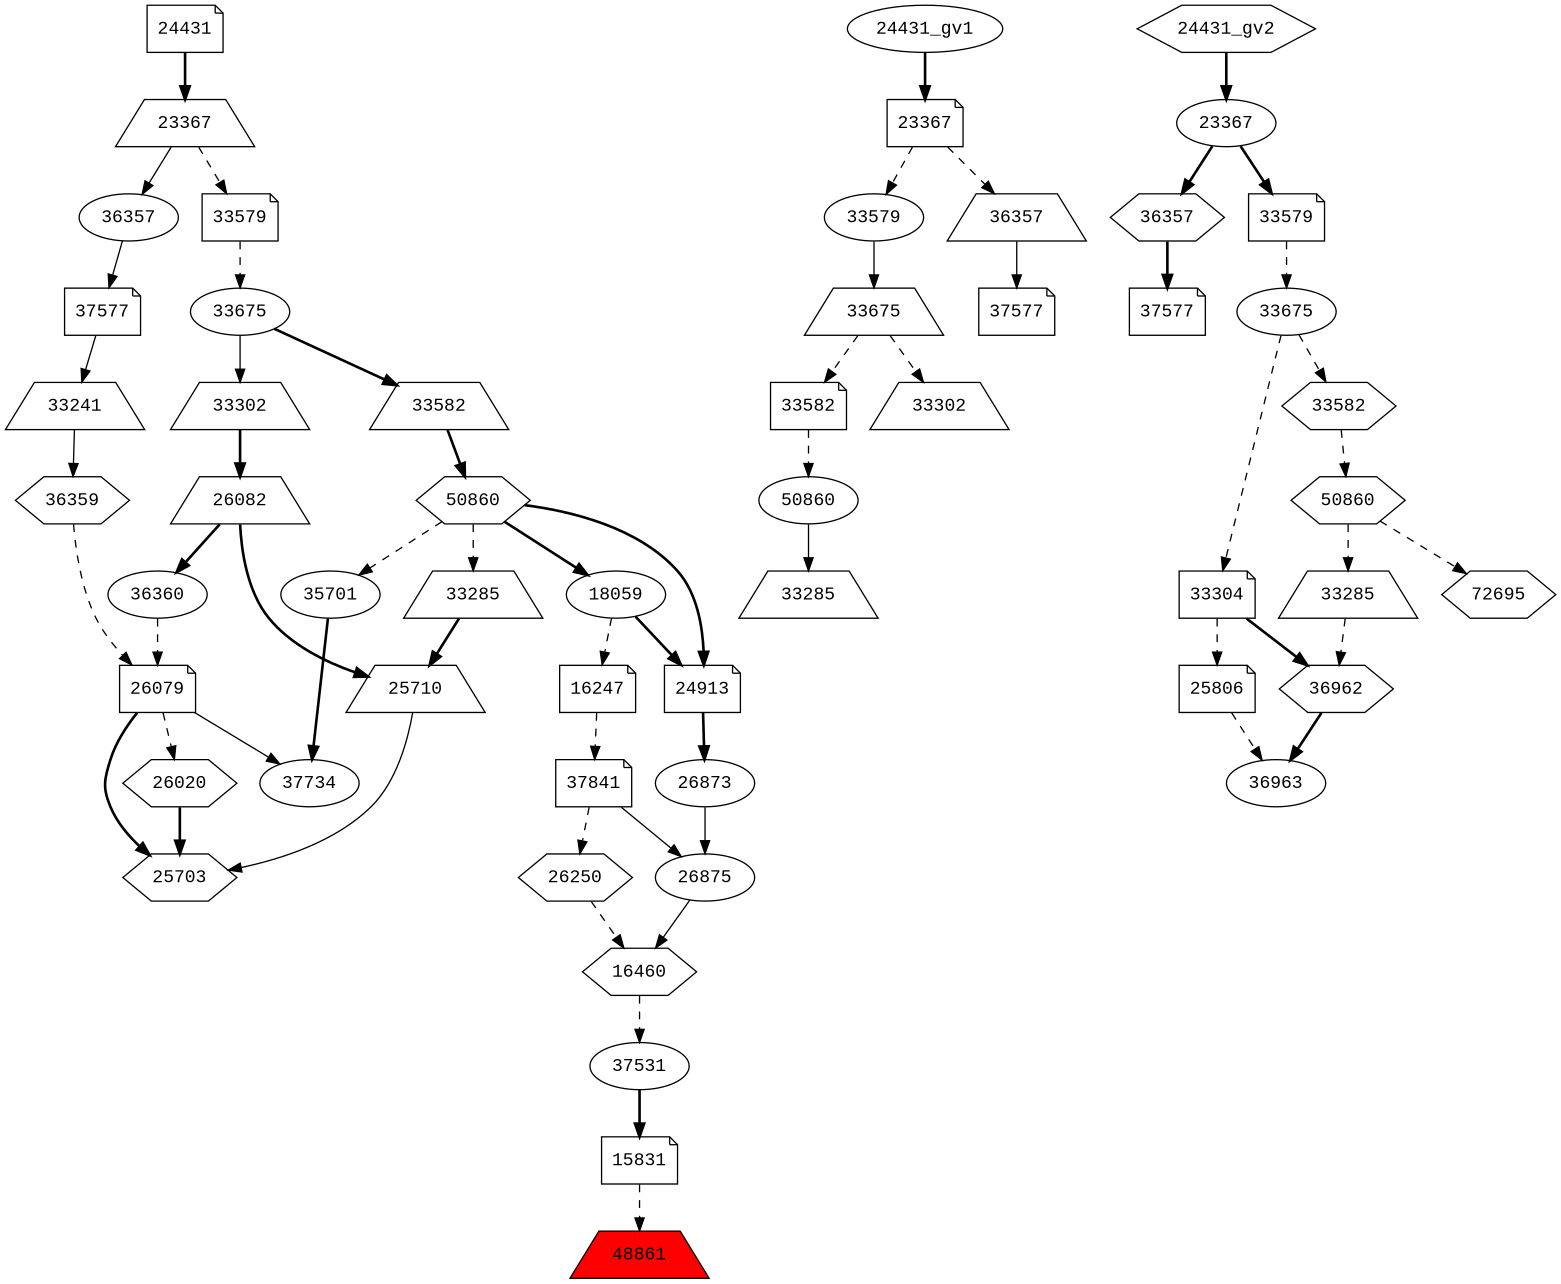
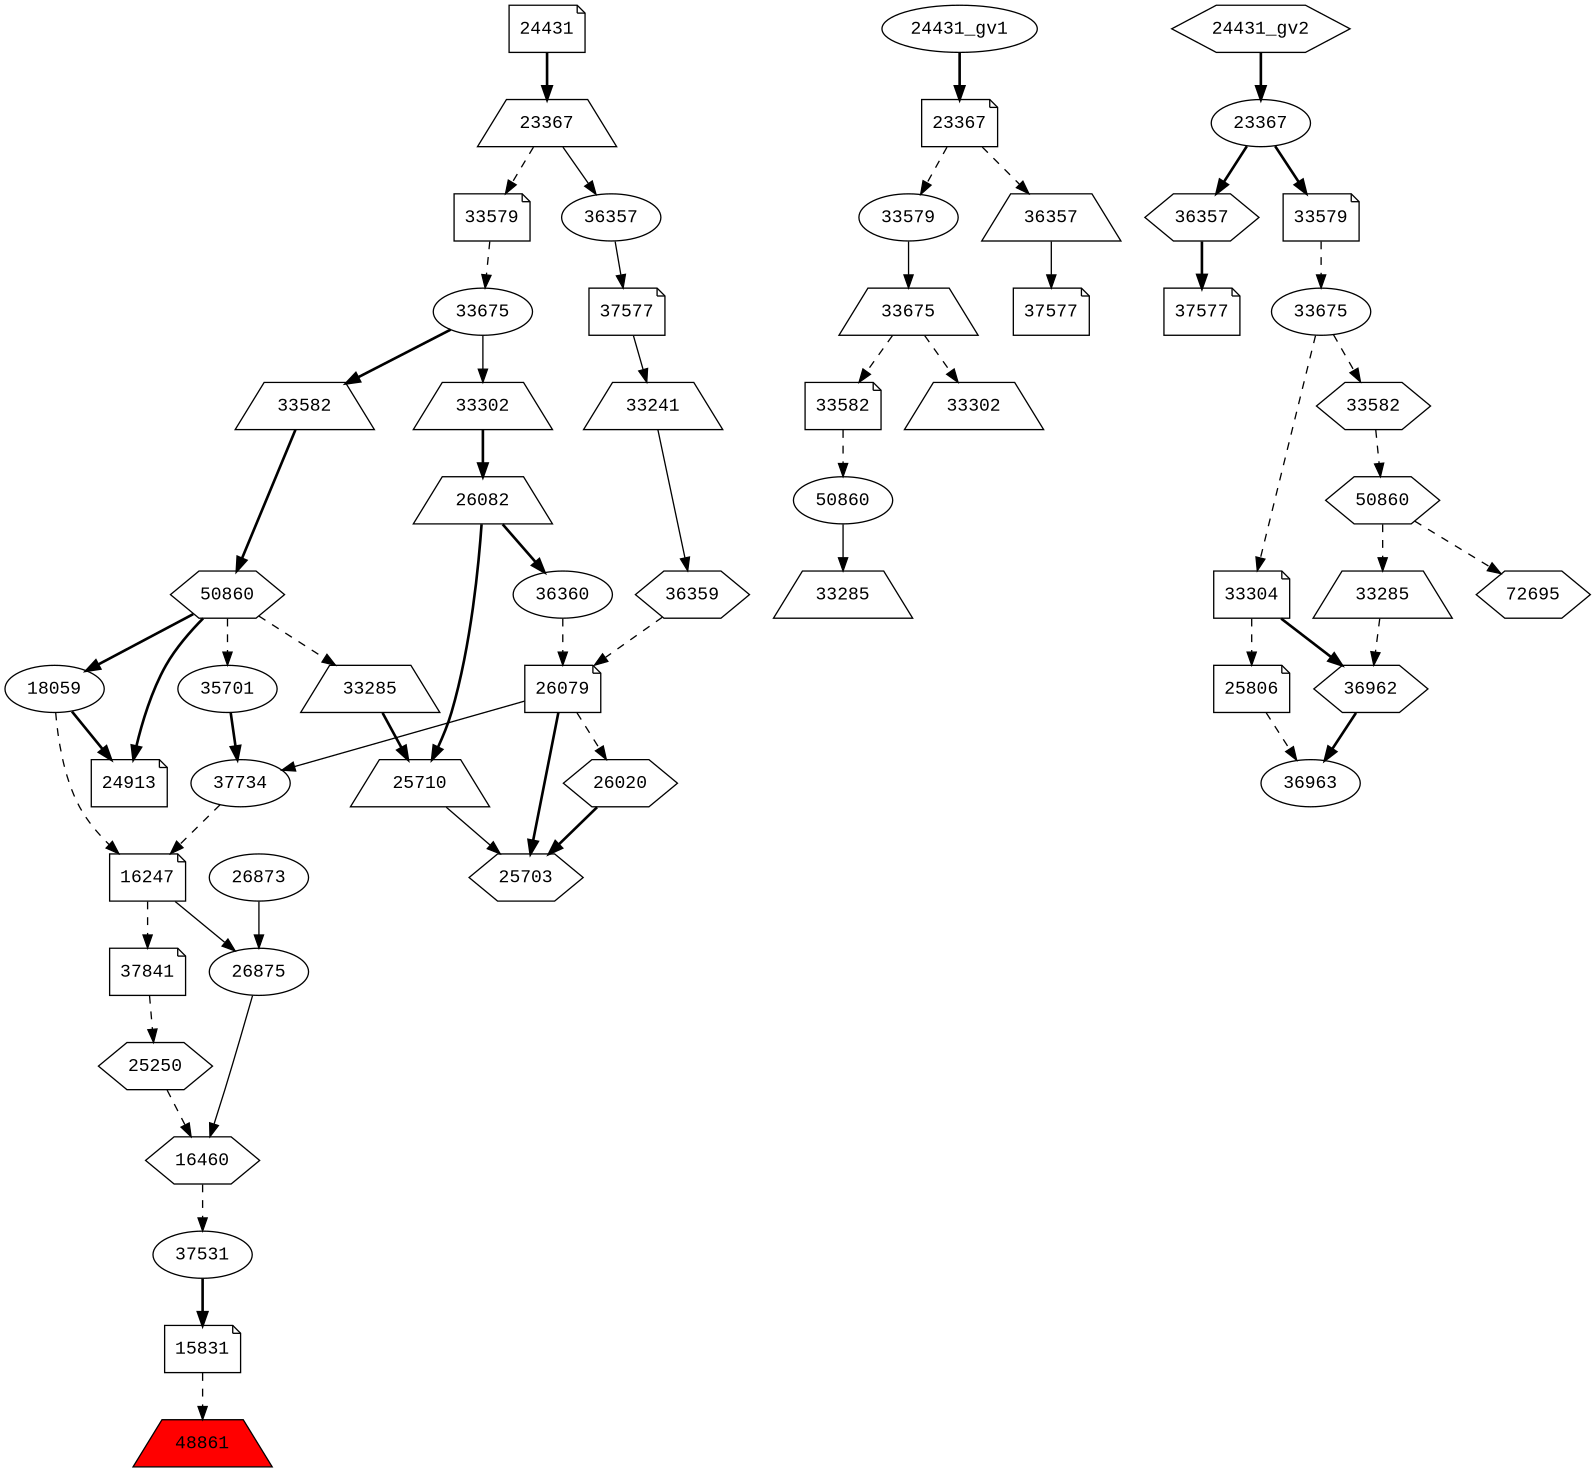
(704, 730) -> none
none -> (200, 824)
(646, 828) -> (200, 922)
(575, 878) -> (155, 1066)
